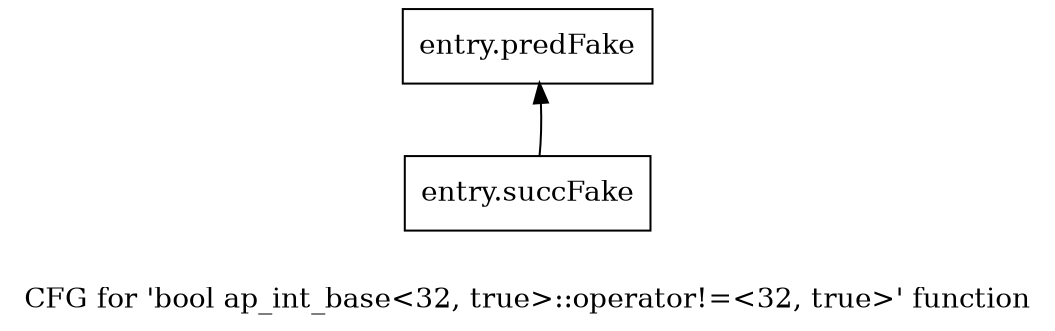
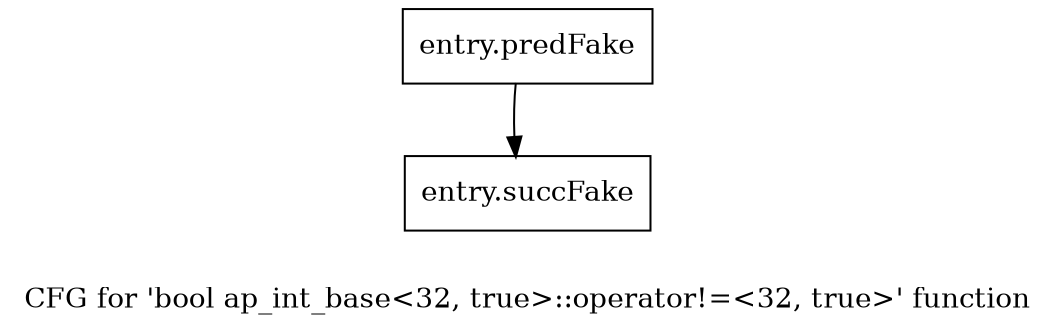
(541, 130) -> (514, 110)
